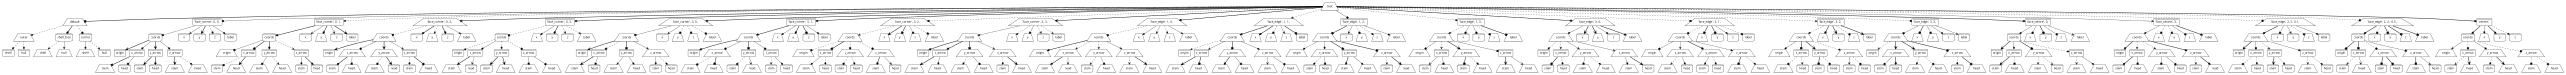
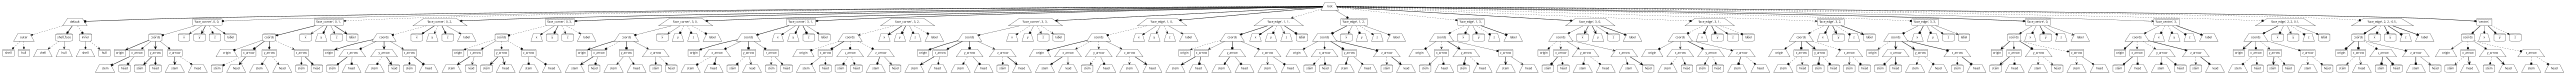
(1126, 14) -> none
(85, 37) -> (85, 37)
